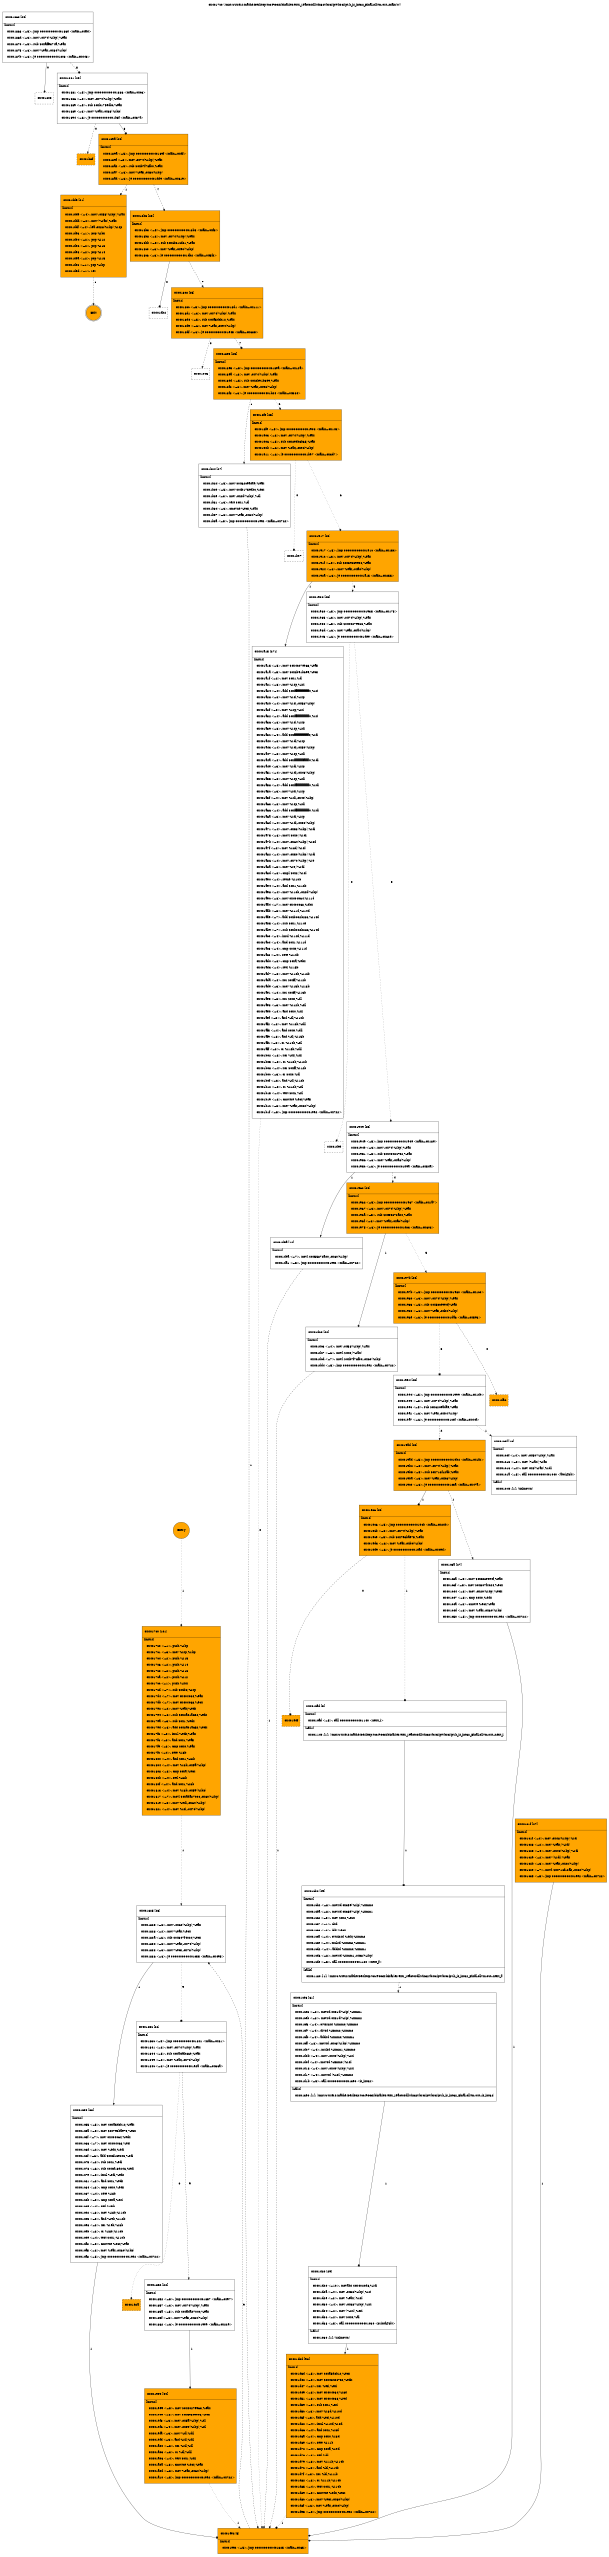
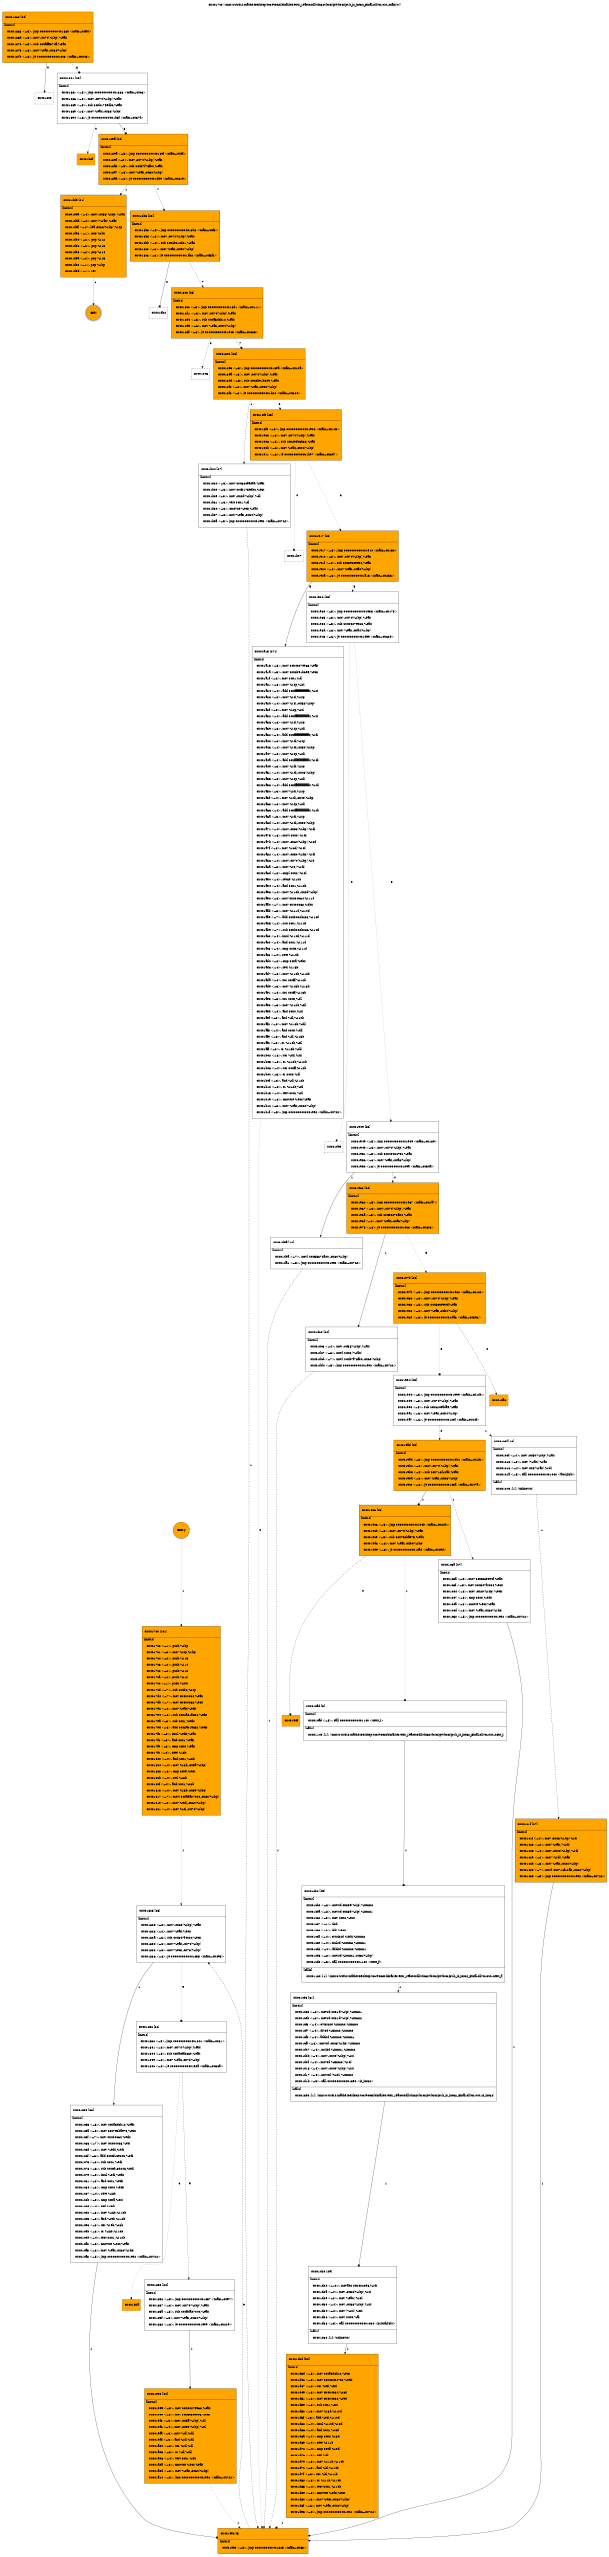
(48, 37) -> (48, 37)
(310, 587) -> (310, 587)
none -> (547, 1656)
